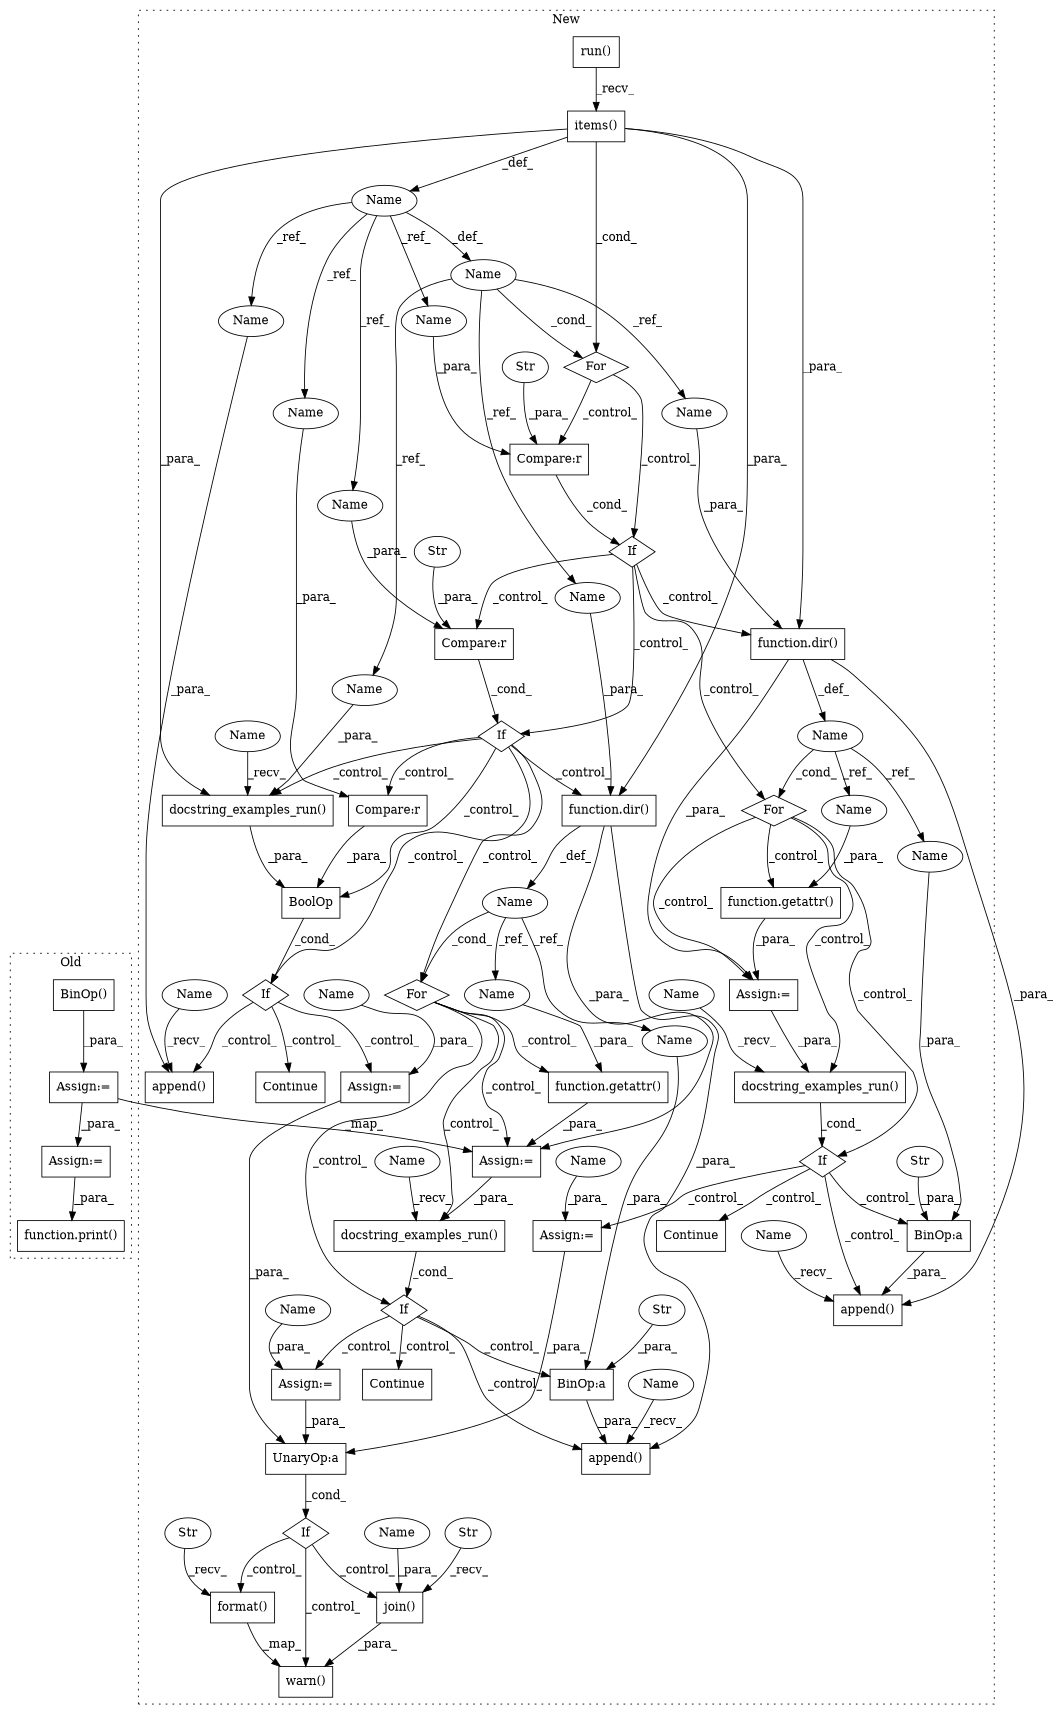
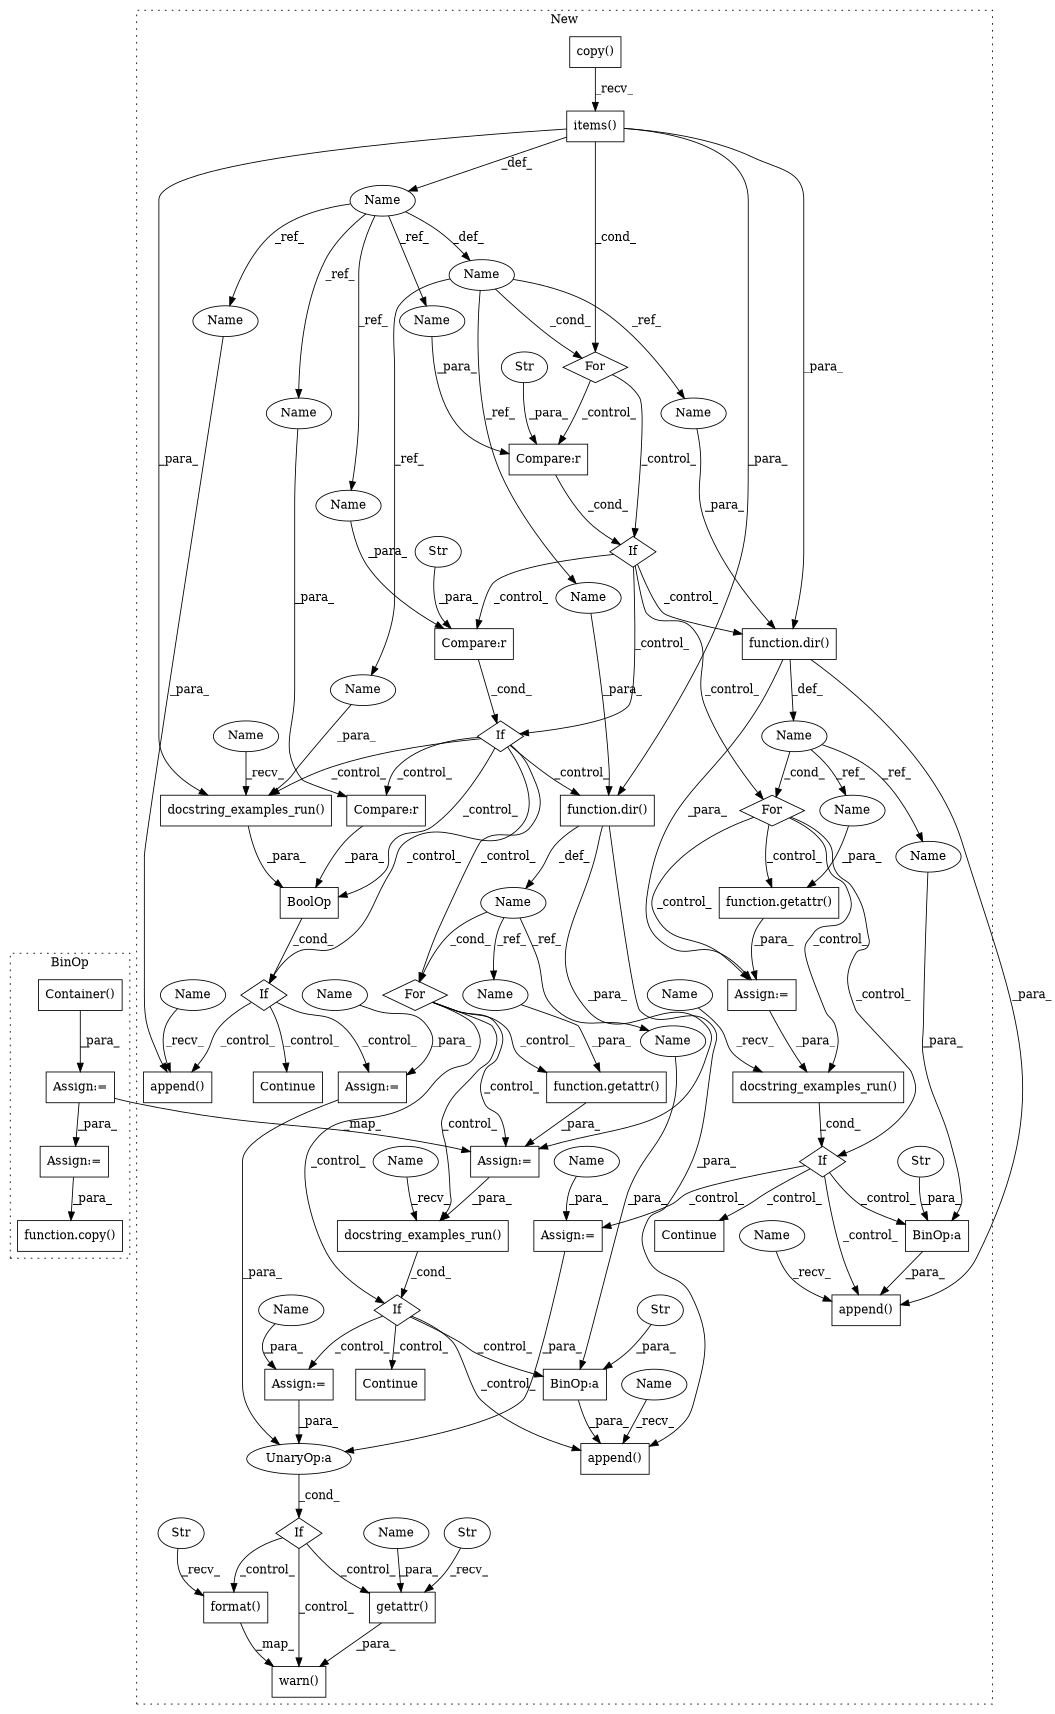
(596, 52) -> (595, 52)
(71, 963) -> (70, 963)
(84, 995) -> (80, 995)
(71, 1236) -> (70, 1236)
(306, 1459) -> (299, 1459)
(400, 1608) -> (402, 1608)
